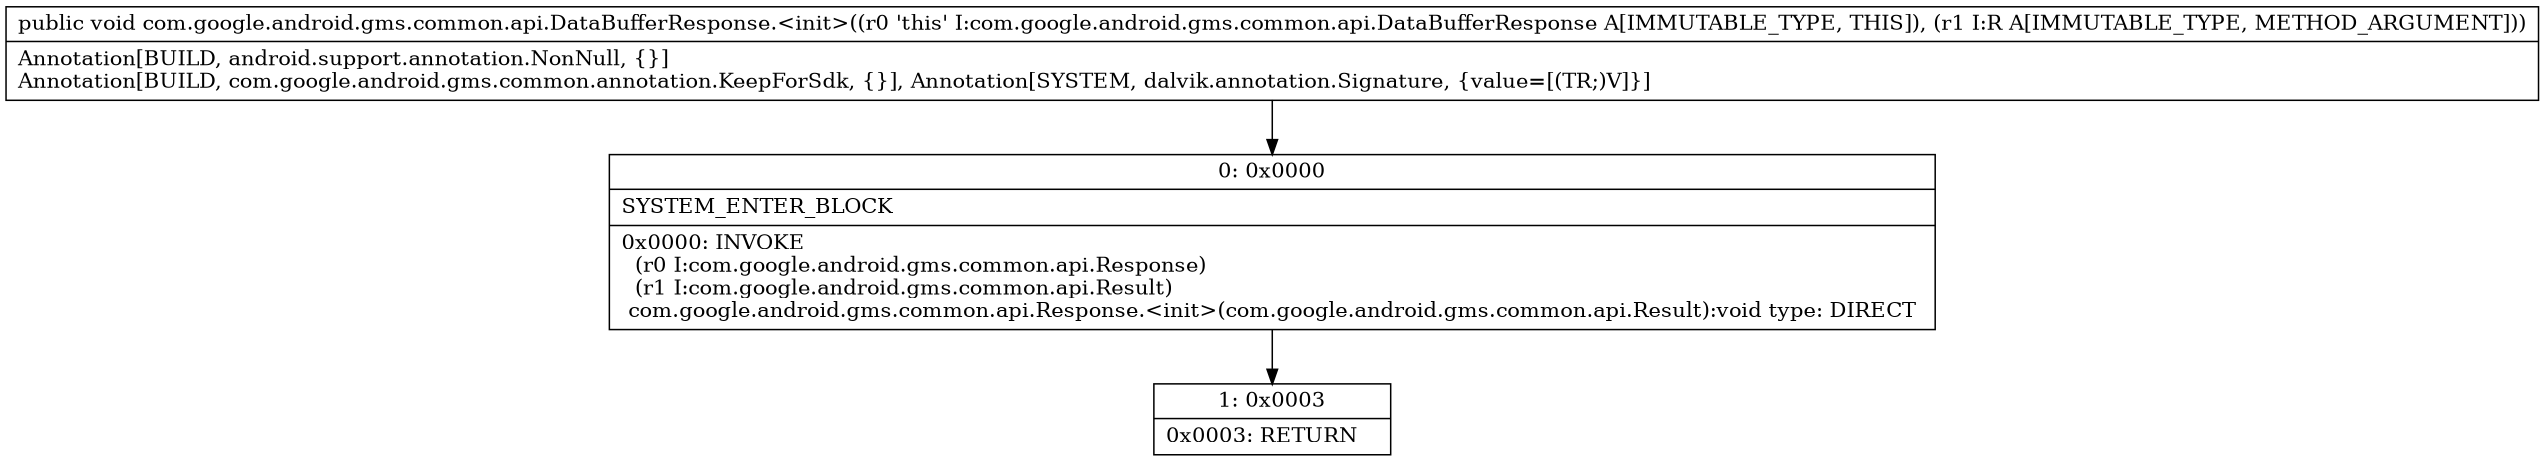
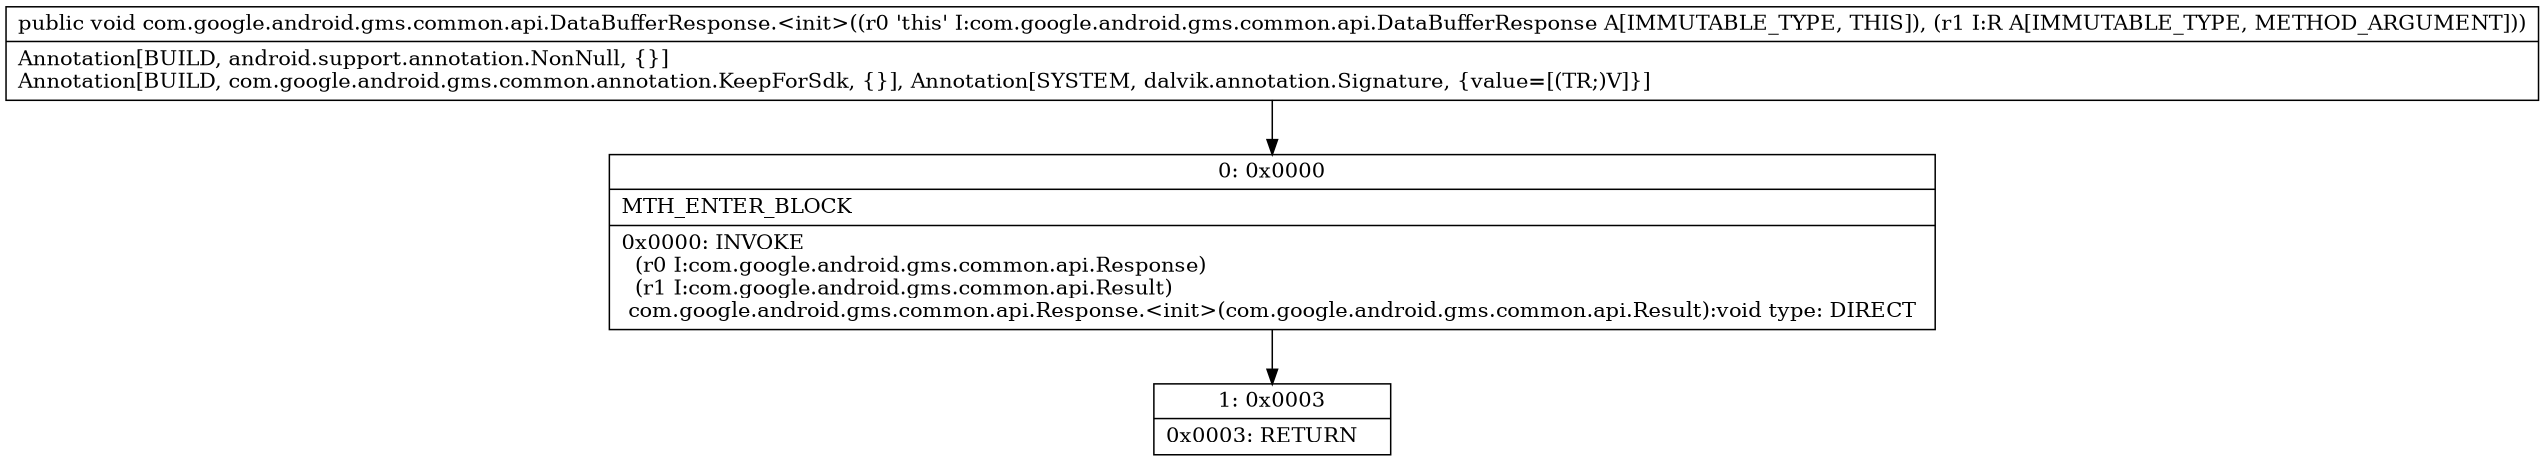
(758, 207) -> (738, 207)
